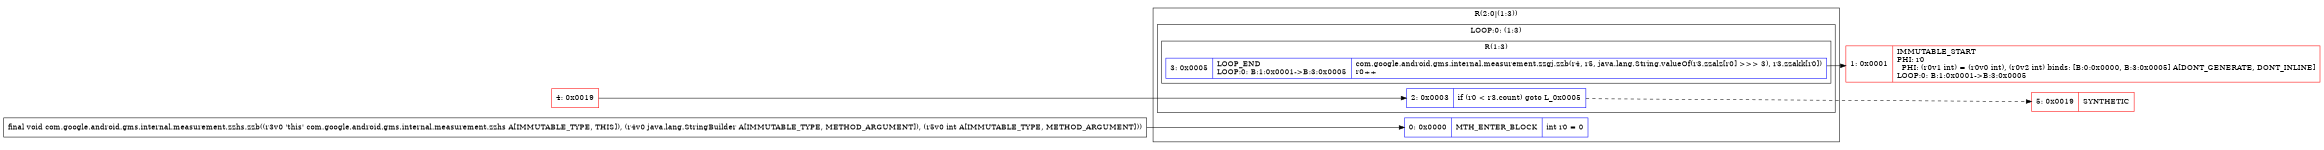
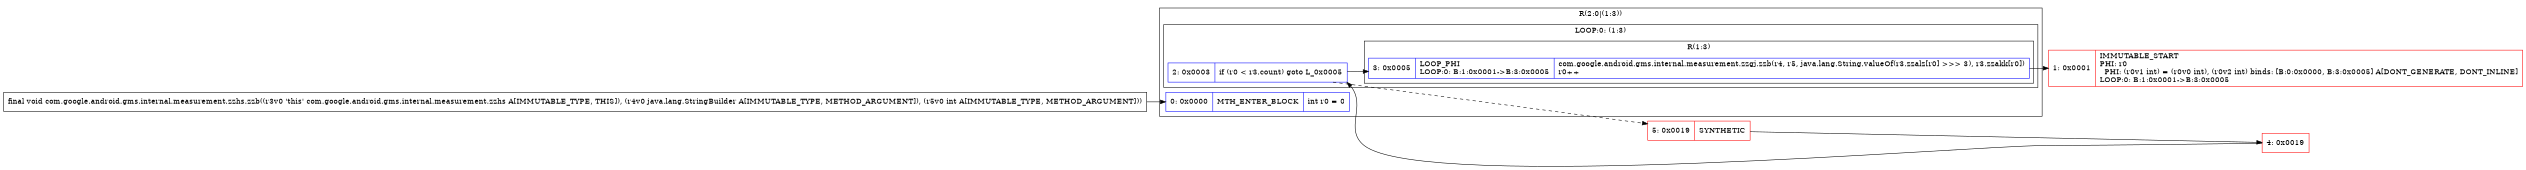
(1239, 64) -> (1440, 64)
none -> (1355, 72)
none -> (2003, 137)
